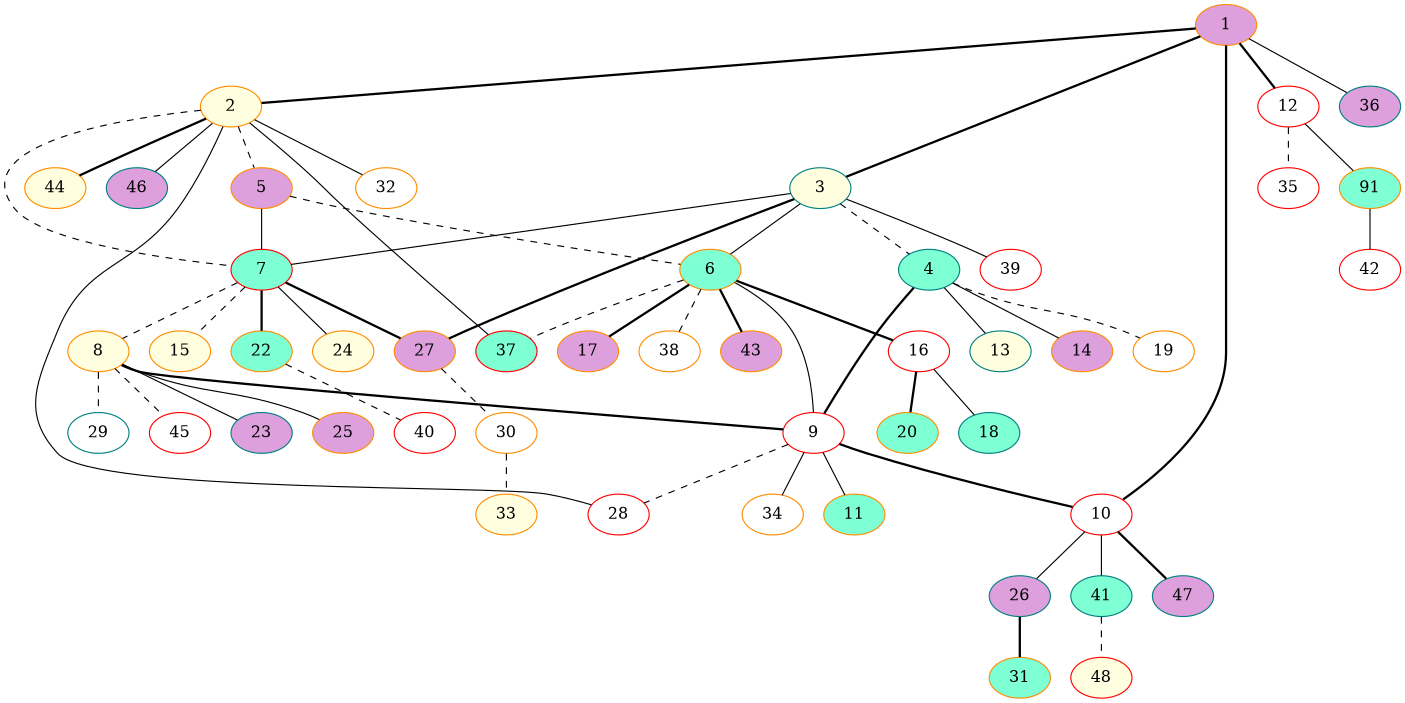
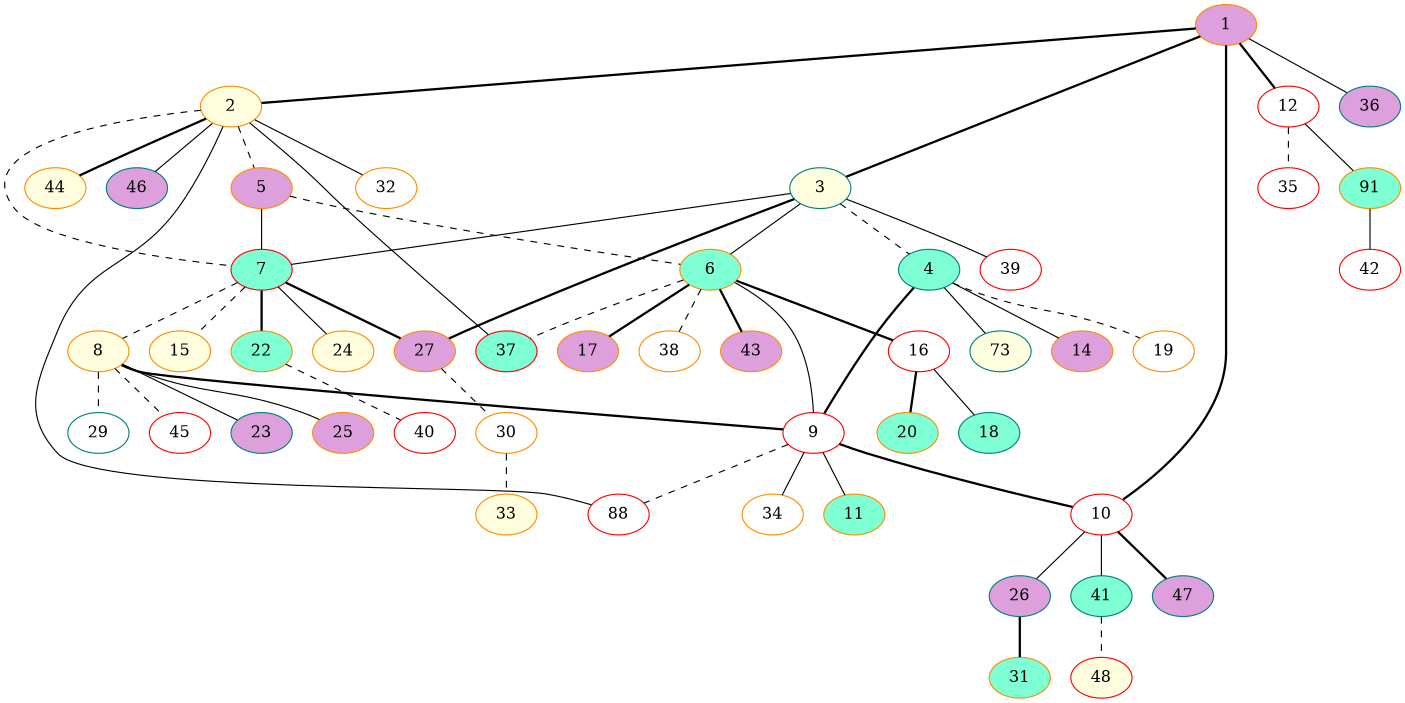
(1001, 351) -> (1001, 351)
(619, 515) -> (619, 515)
